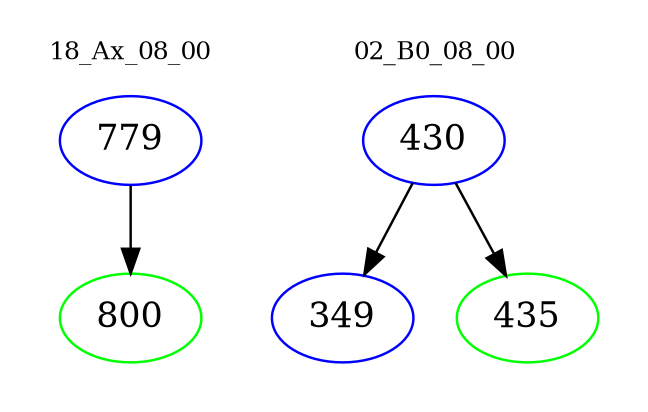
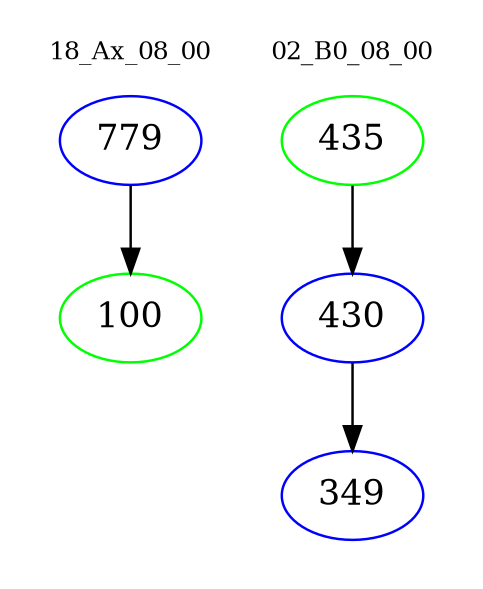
(475, 218) -> (353, 217)
(131, 318) -> (131, 318)
